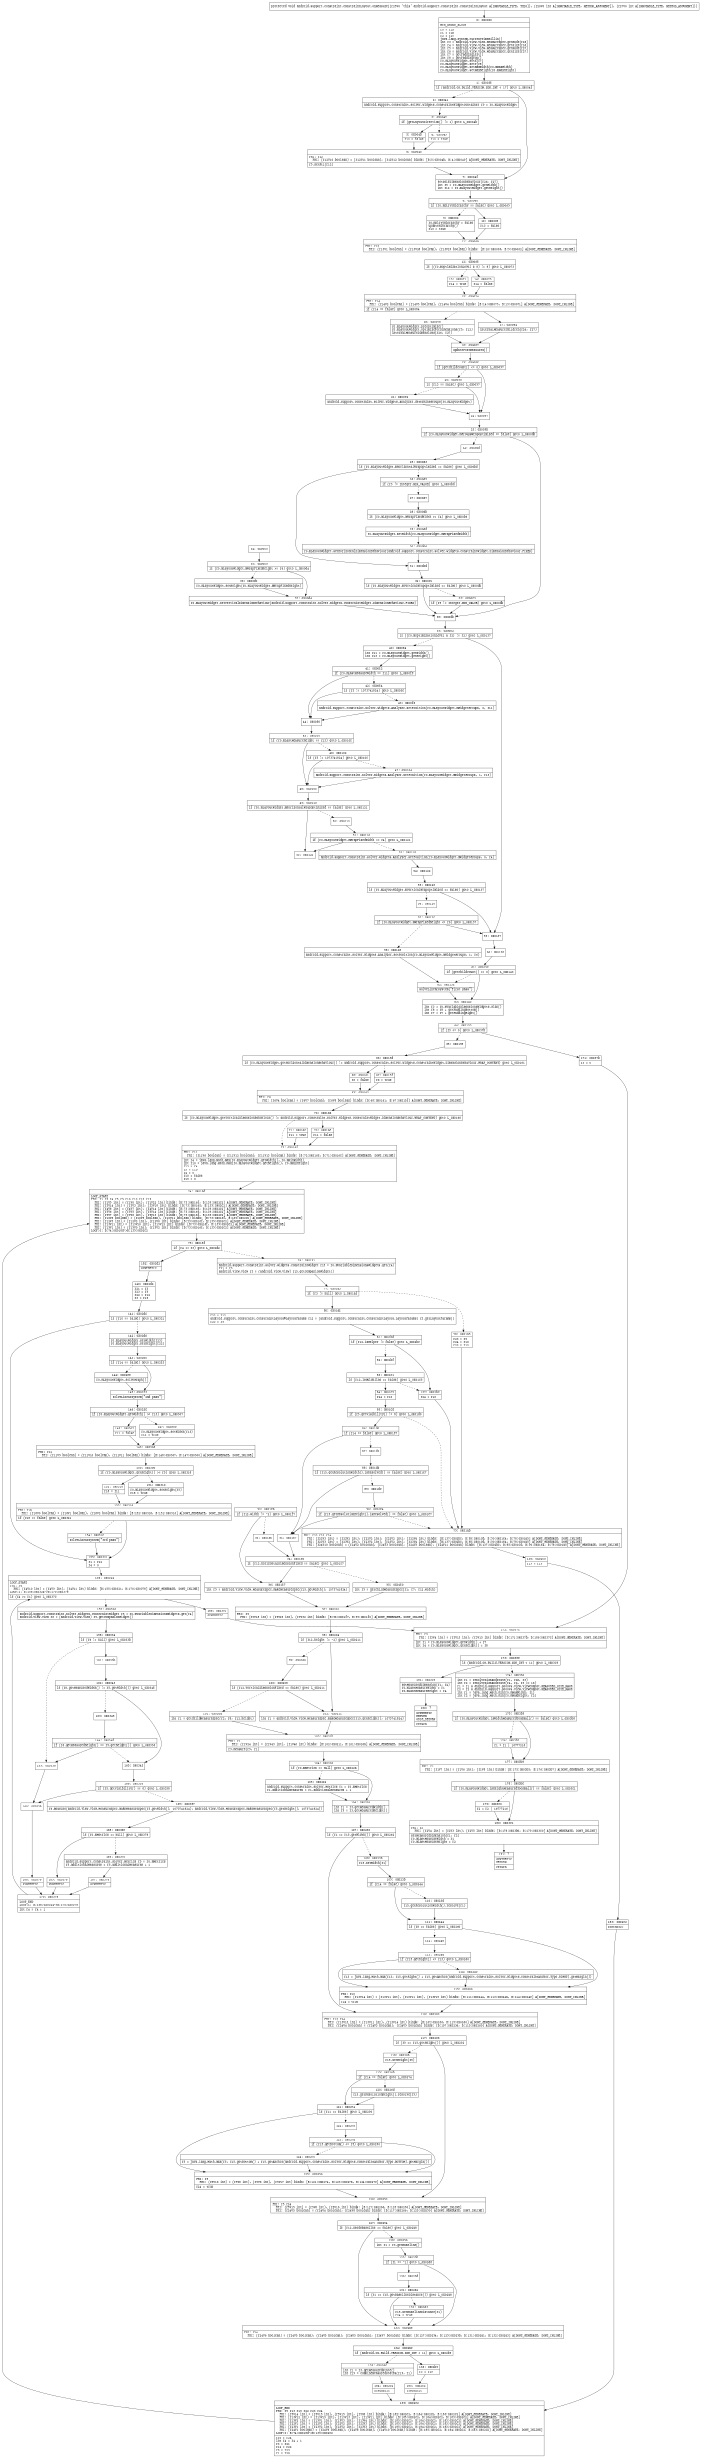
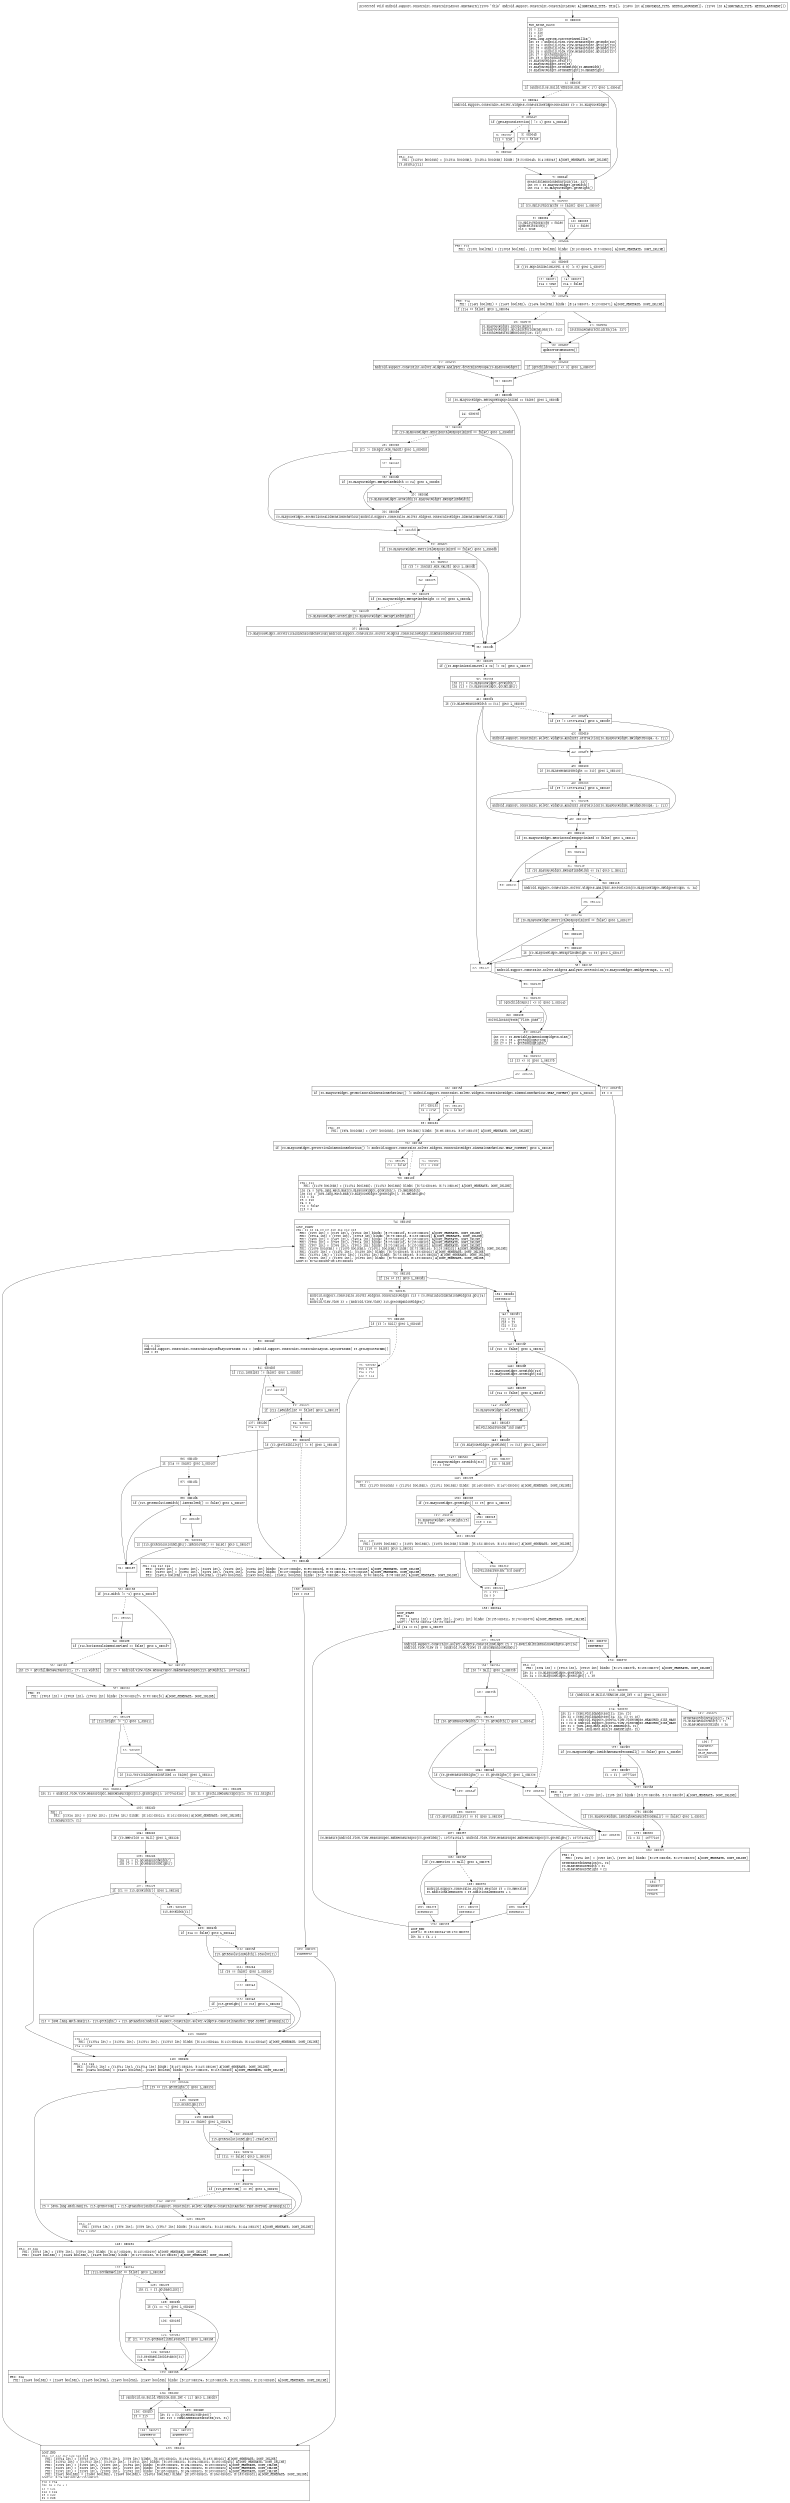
(453, 382) -> none
none -> (364, 496)
none -> (269, 515)
none -> (433, 572)
(502, 775) -> (477, 834)
(418, 969) -> (556, 976)
(291, 1548) -> (127, 1579)
(317, 1786) -> none
